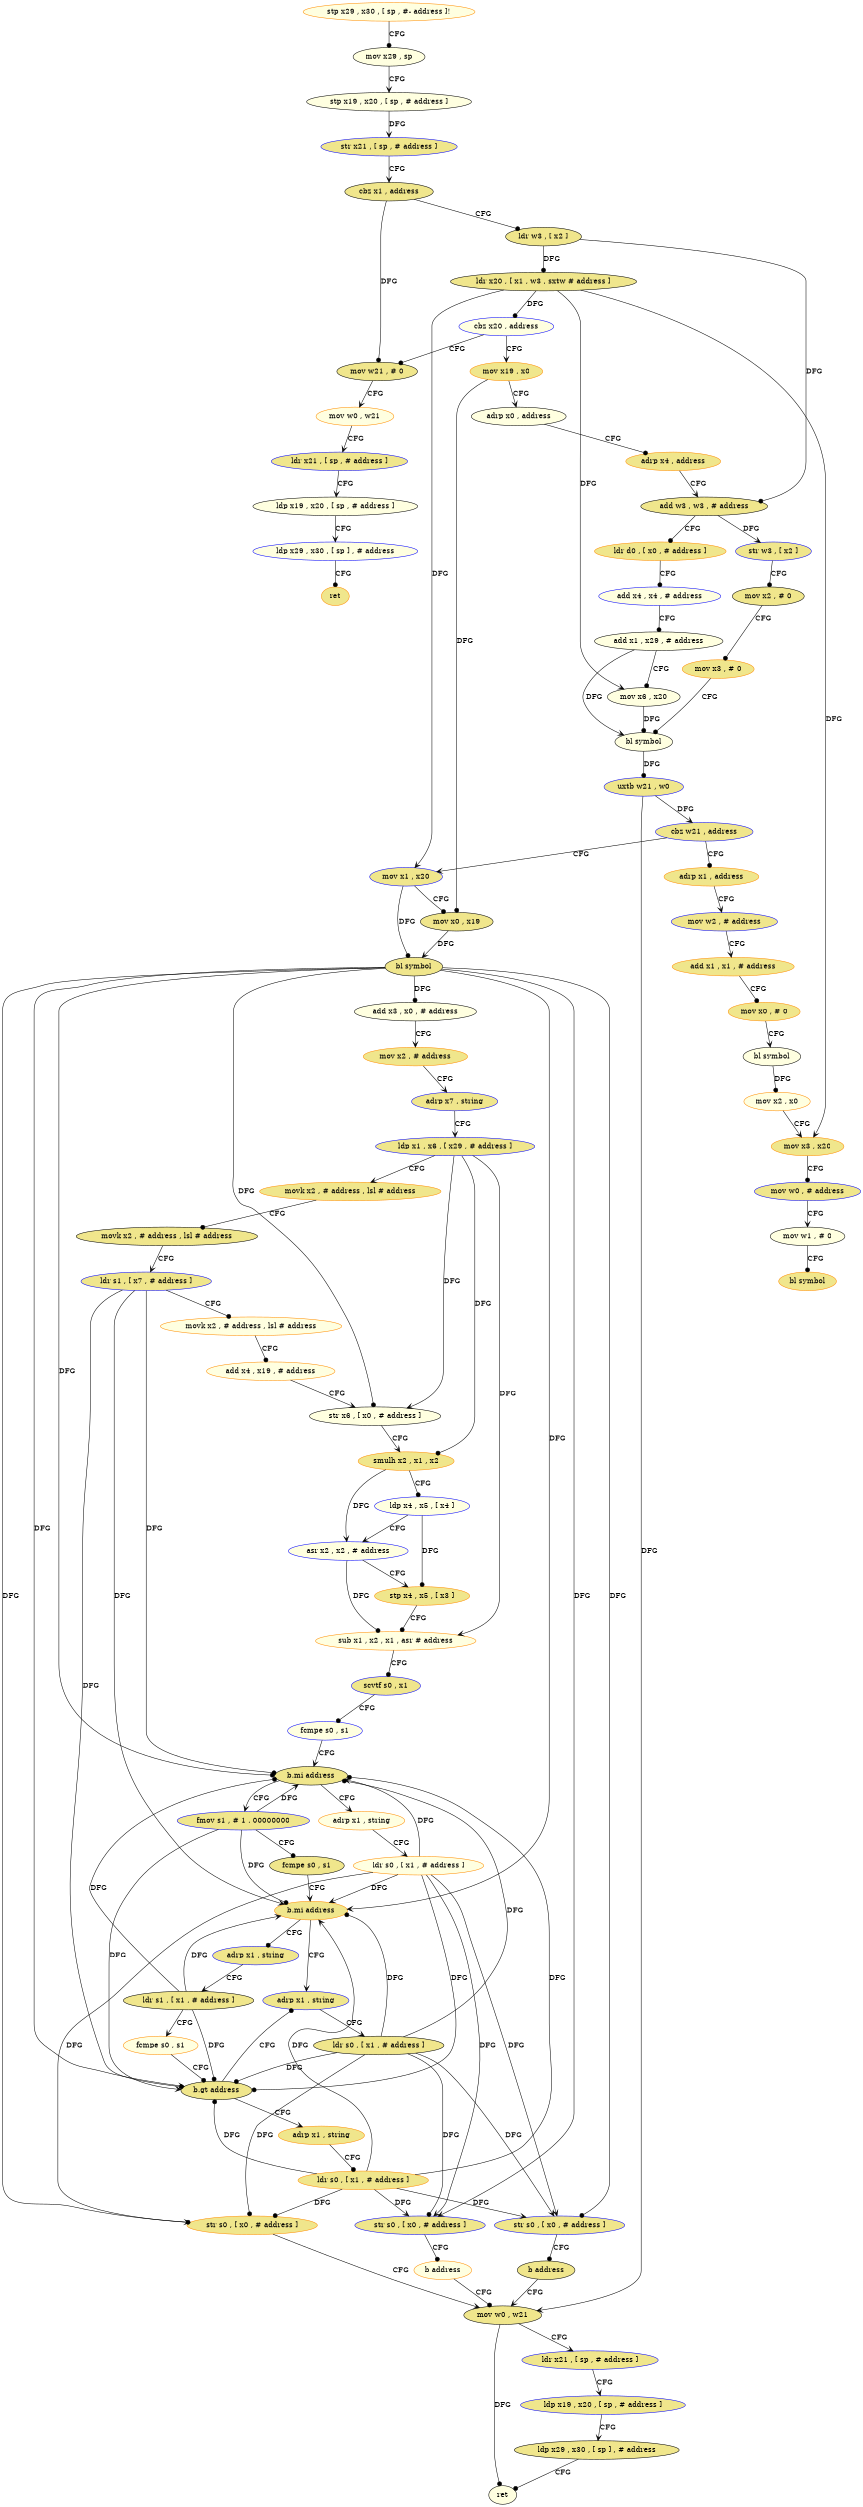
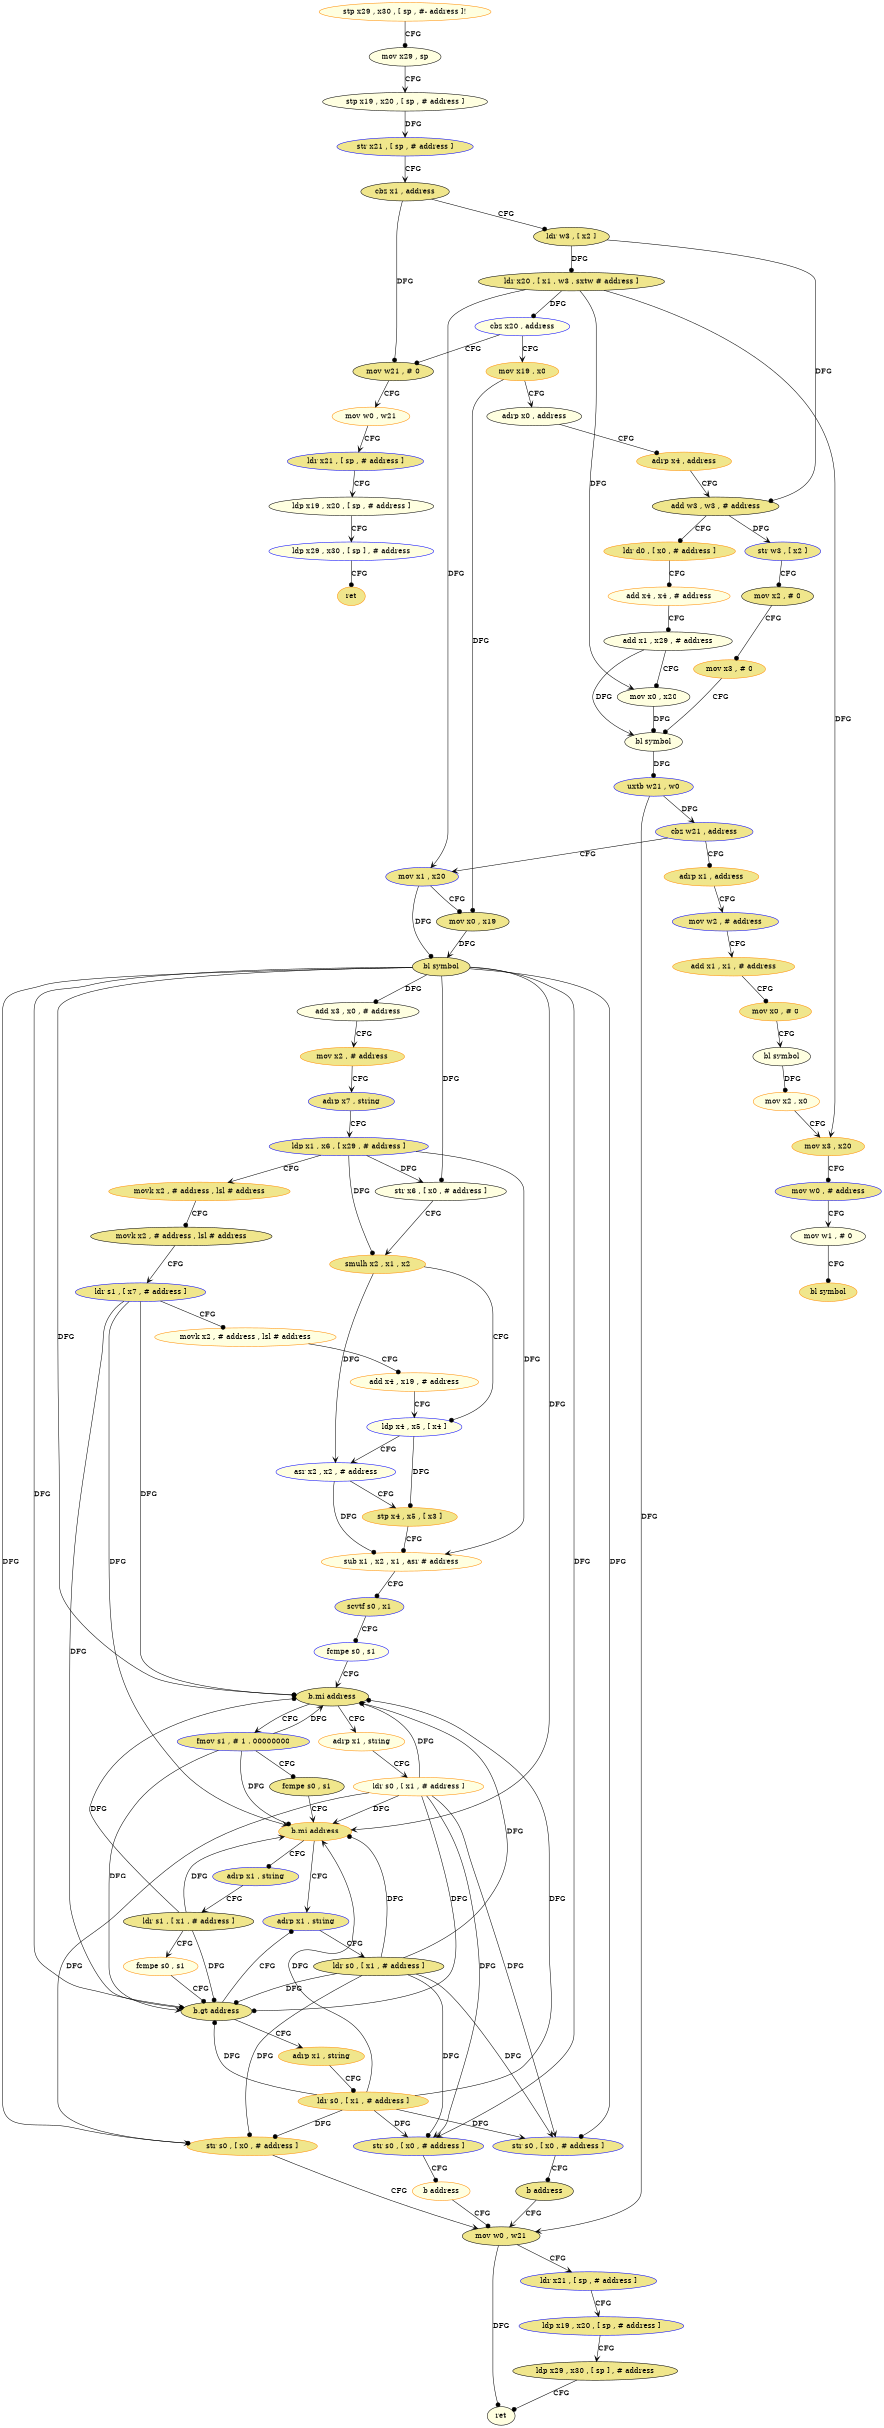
(660, 596) -> (669, 596)
(644, 697) -> (654, 697)
(320, 1393) -> (414, 1402)
